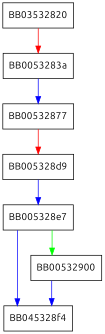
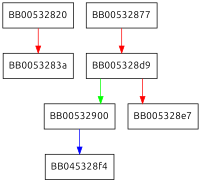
(38, 15) -> (38, 15)
(38, 88) -> none
(38, 189) -> (143, 88)
(52, 239) -> (101, 88)
(17, 264) -> none
